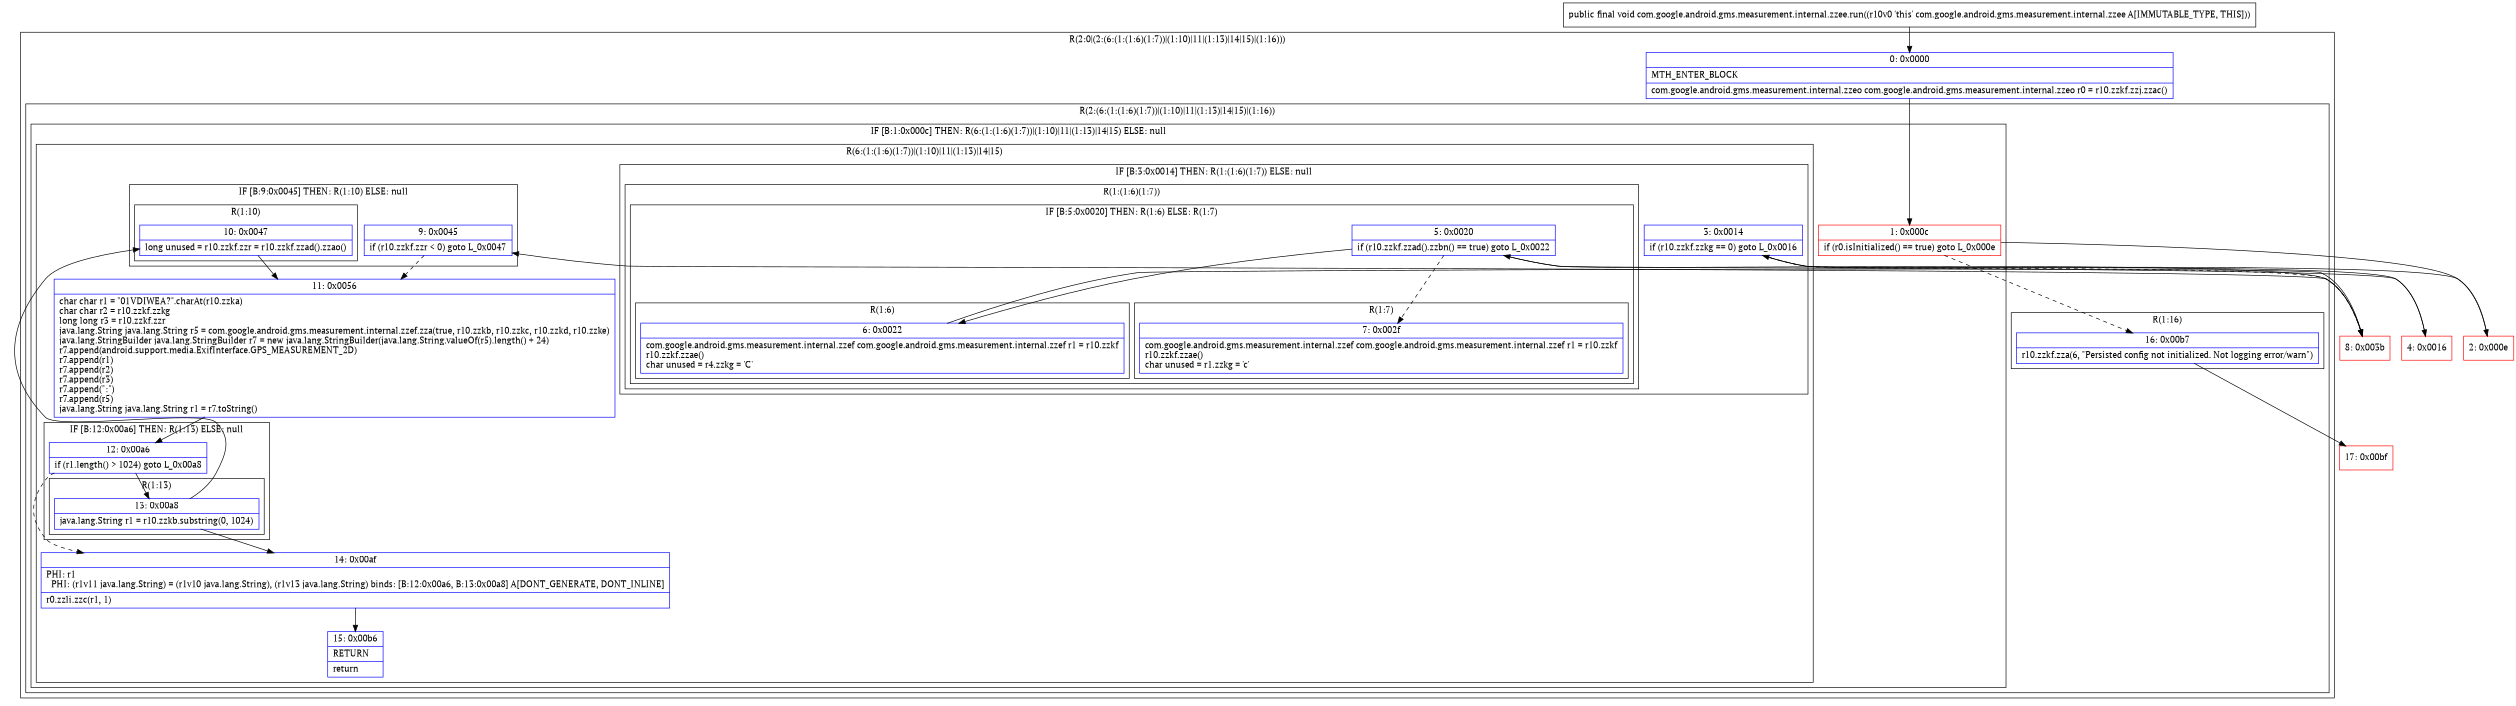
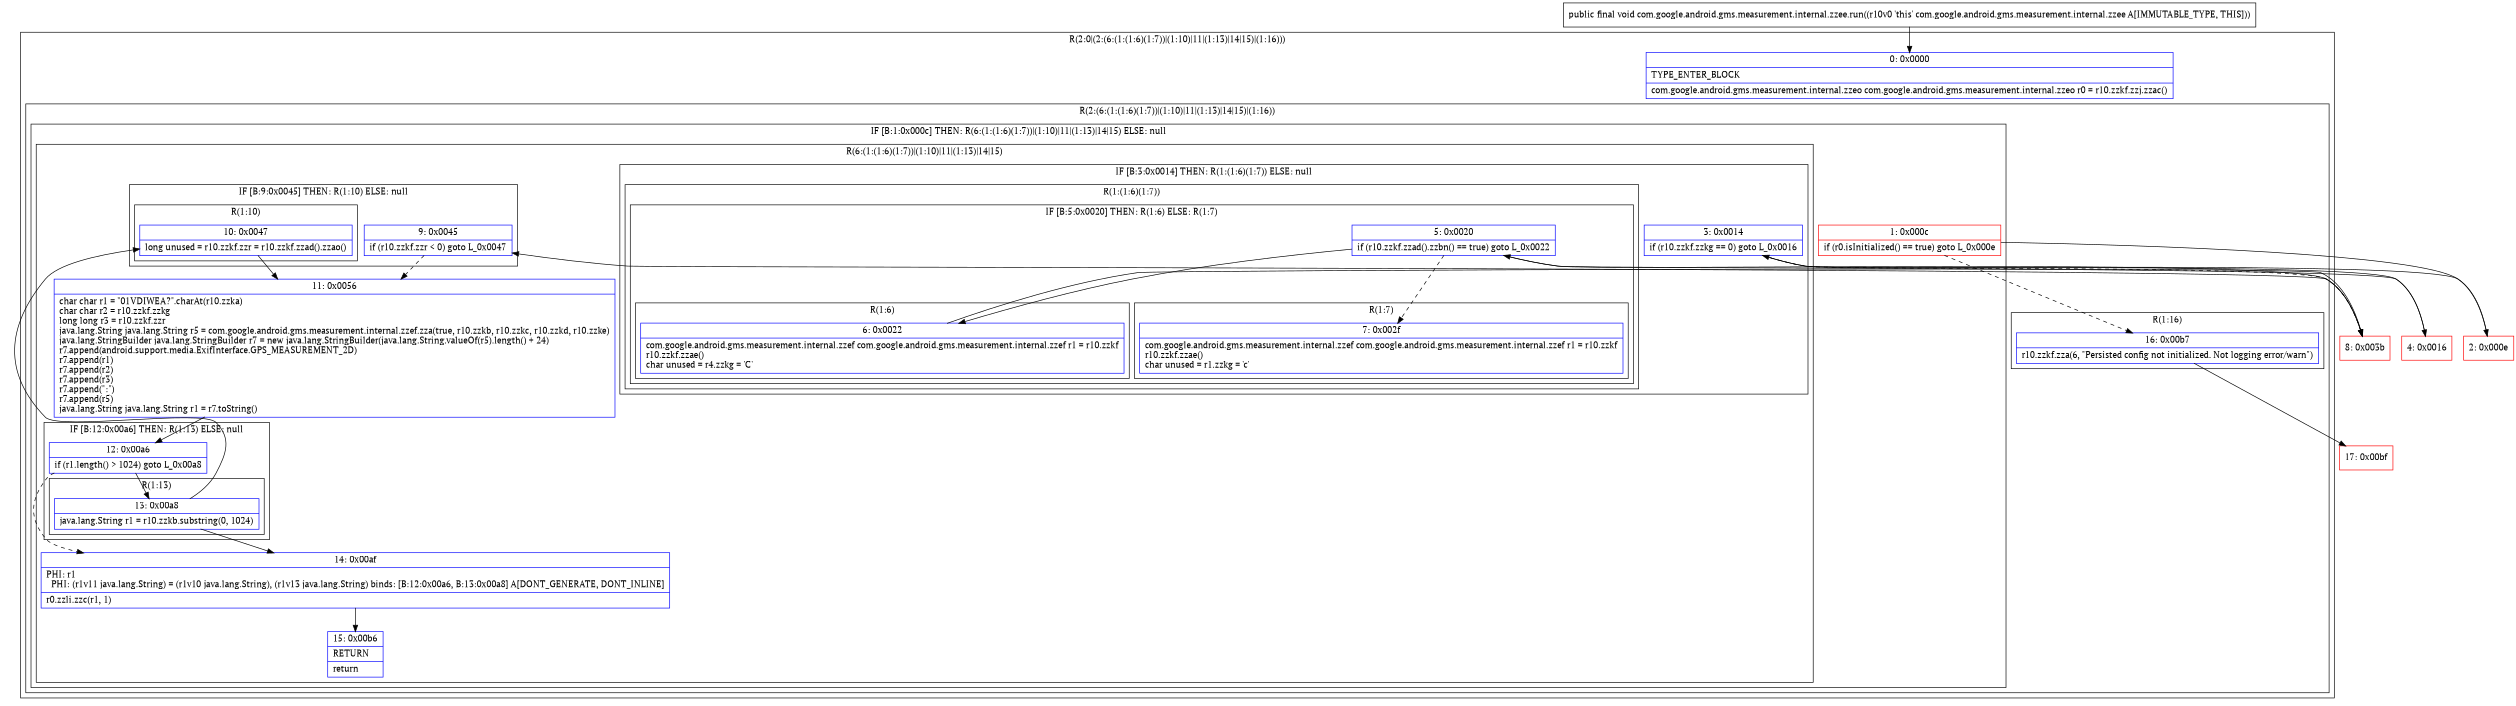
(1695, 75) -> (1696, 75)
(1910, 159) -> none
